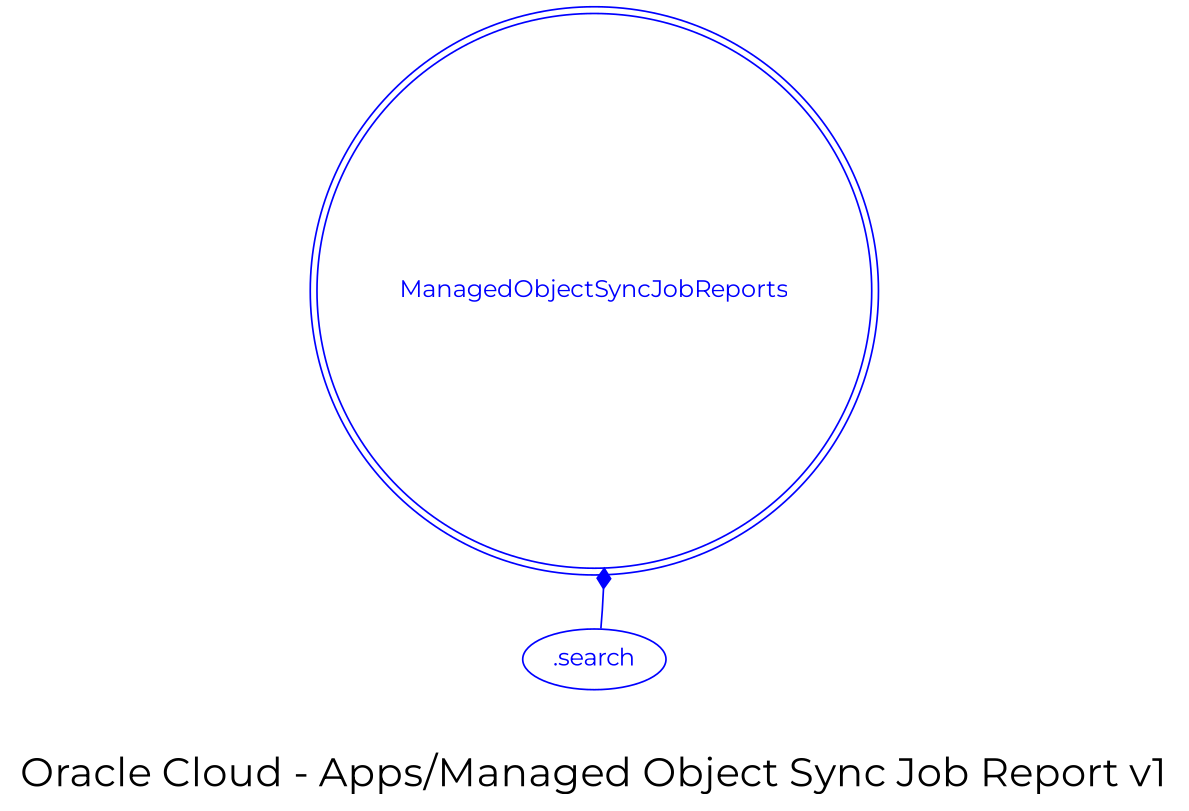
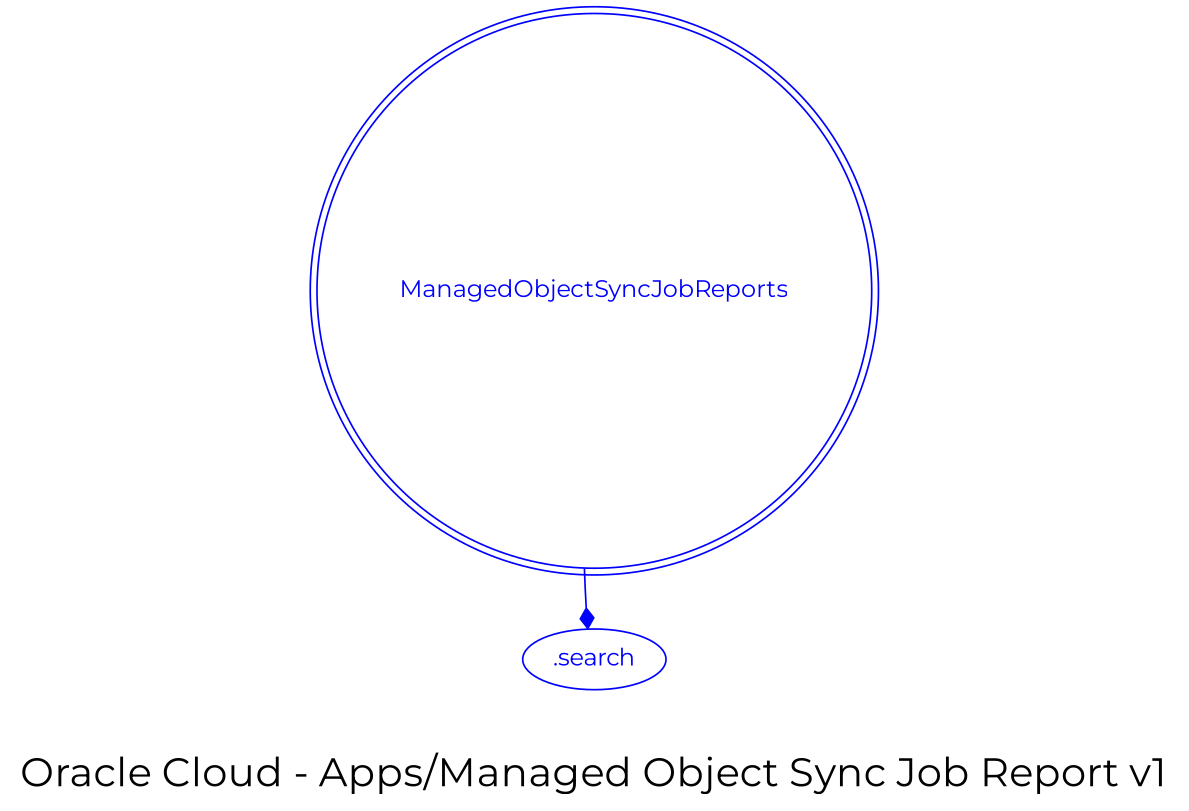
(602, 609) -> (585, 588)
